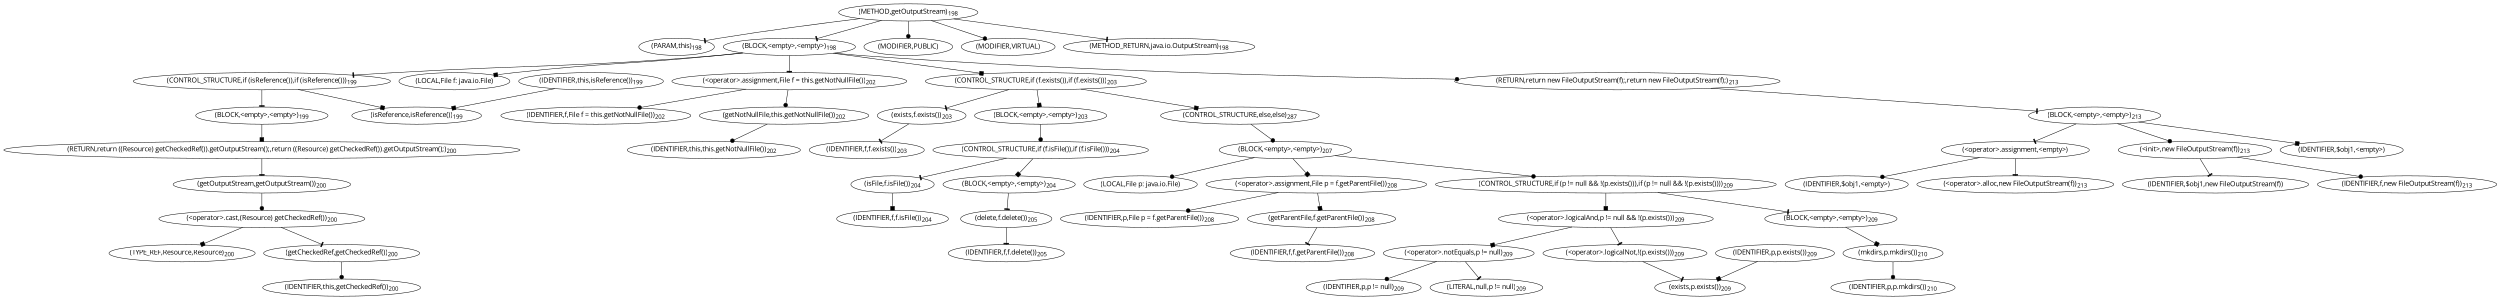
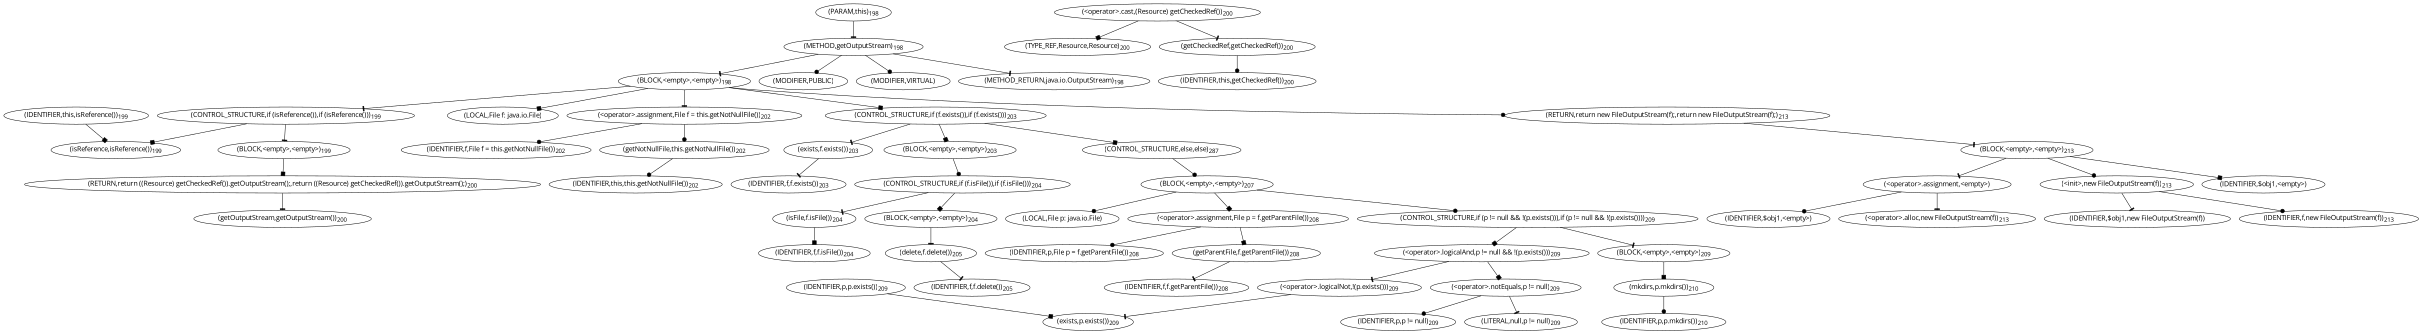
(783, 29) -> (854, 28)
(262, 200) -> none
